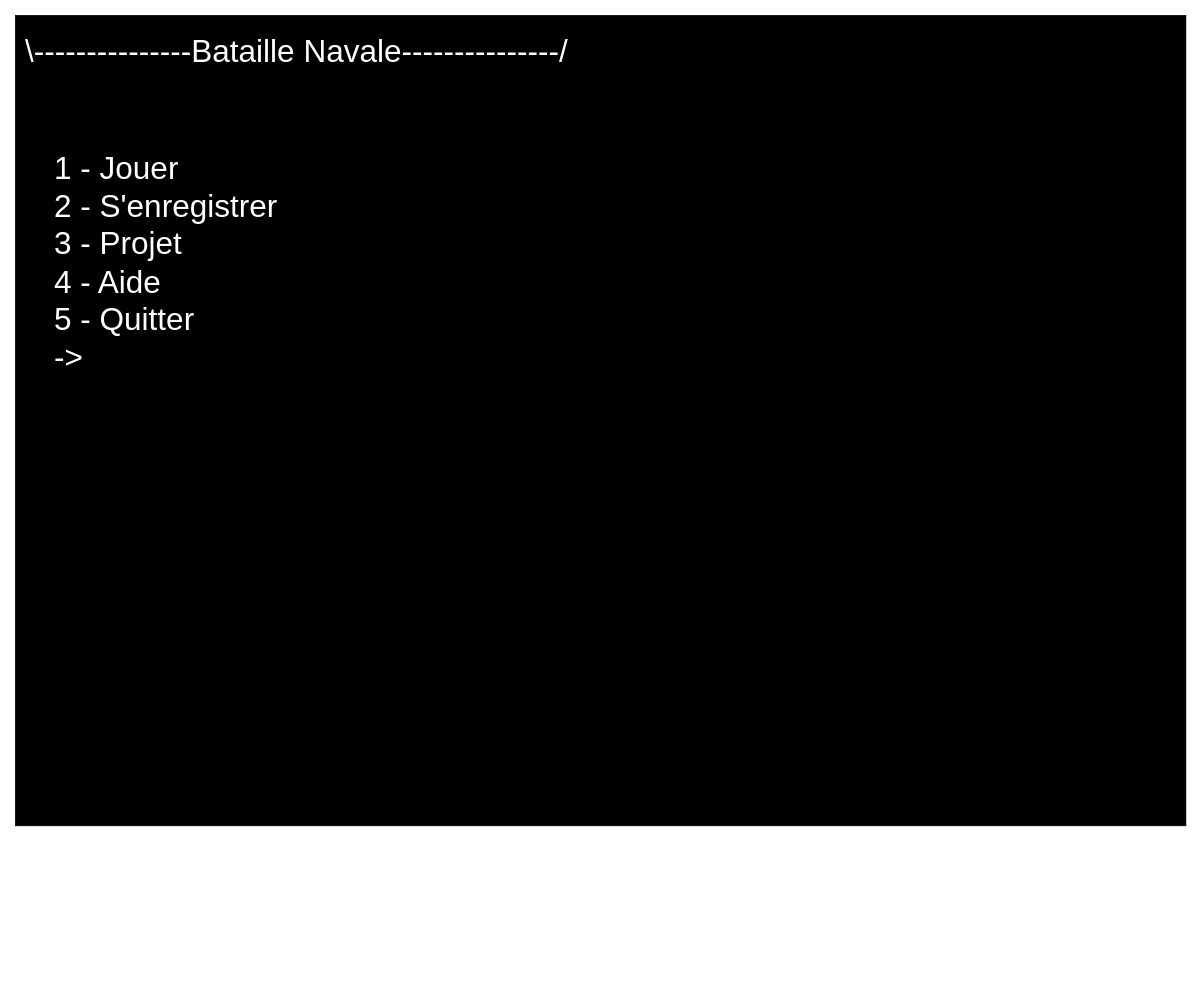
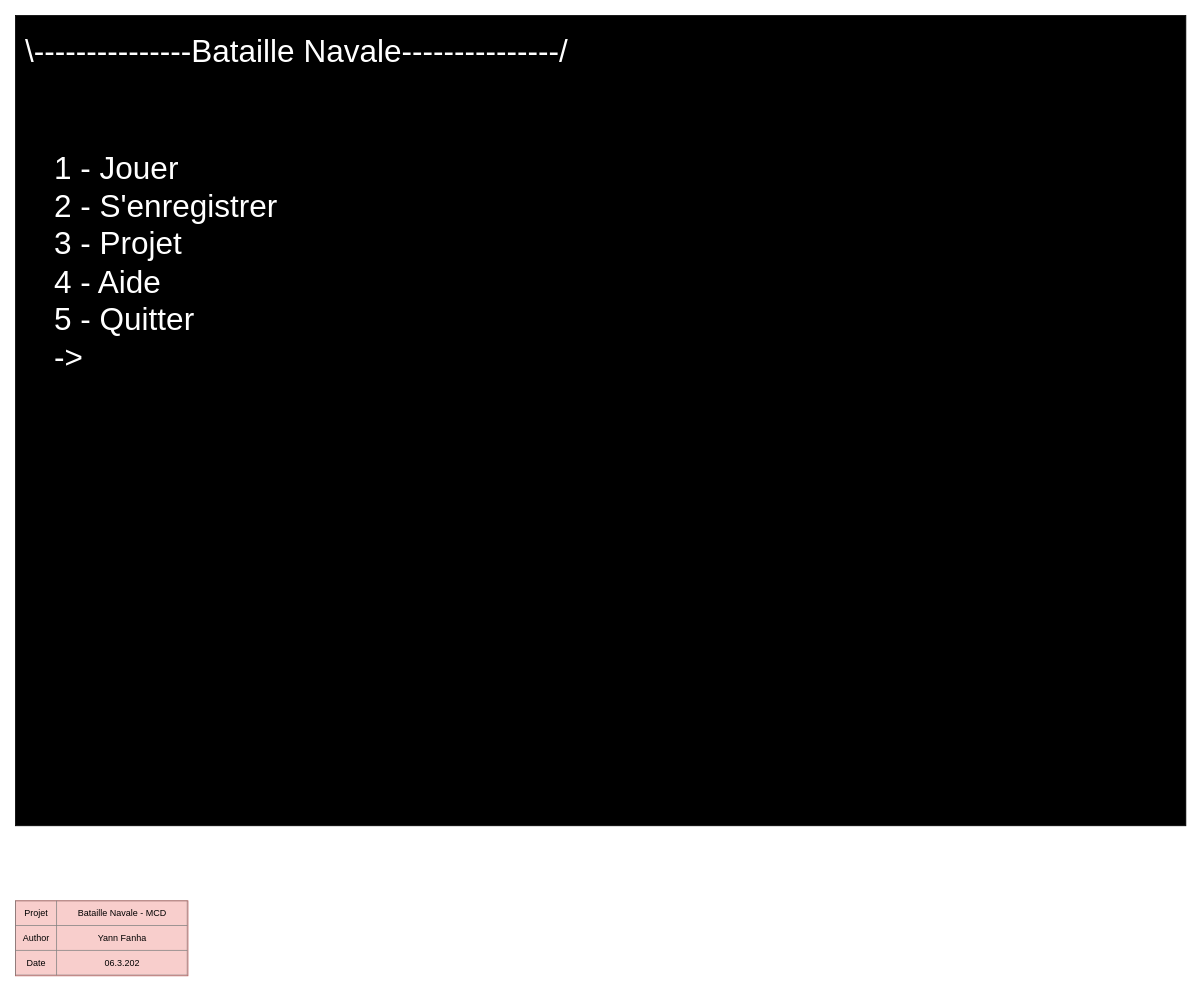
none -> (102, 938)
